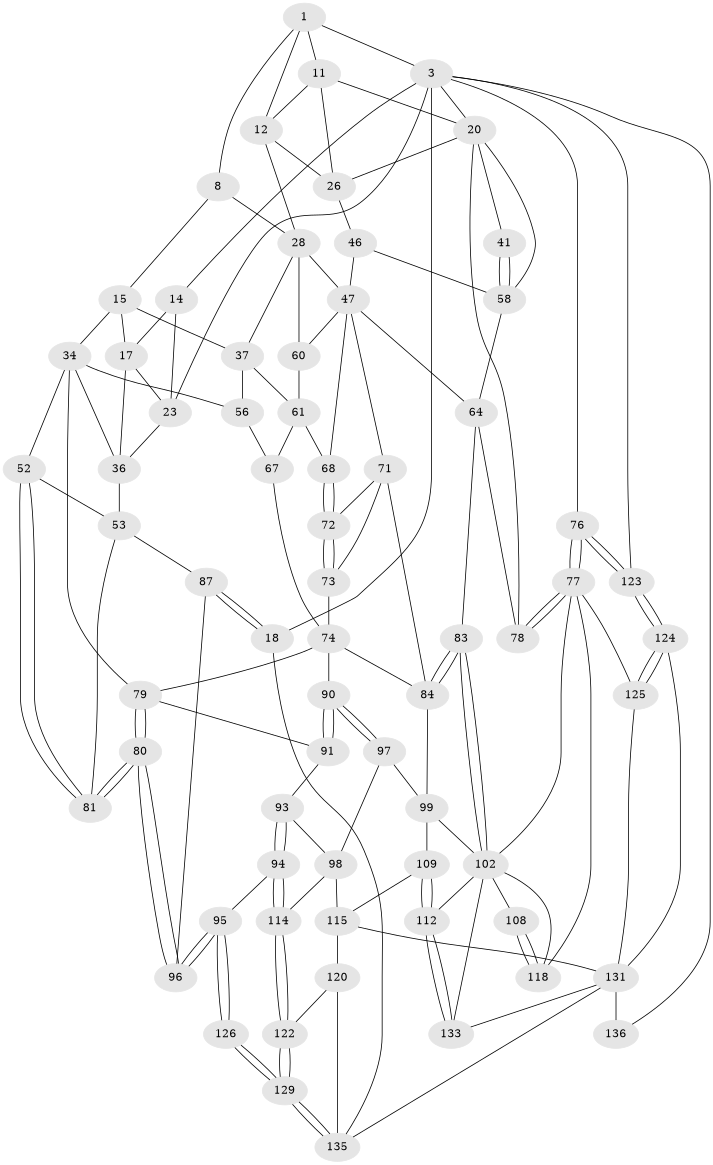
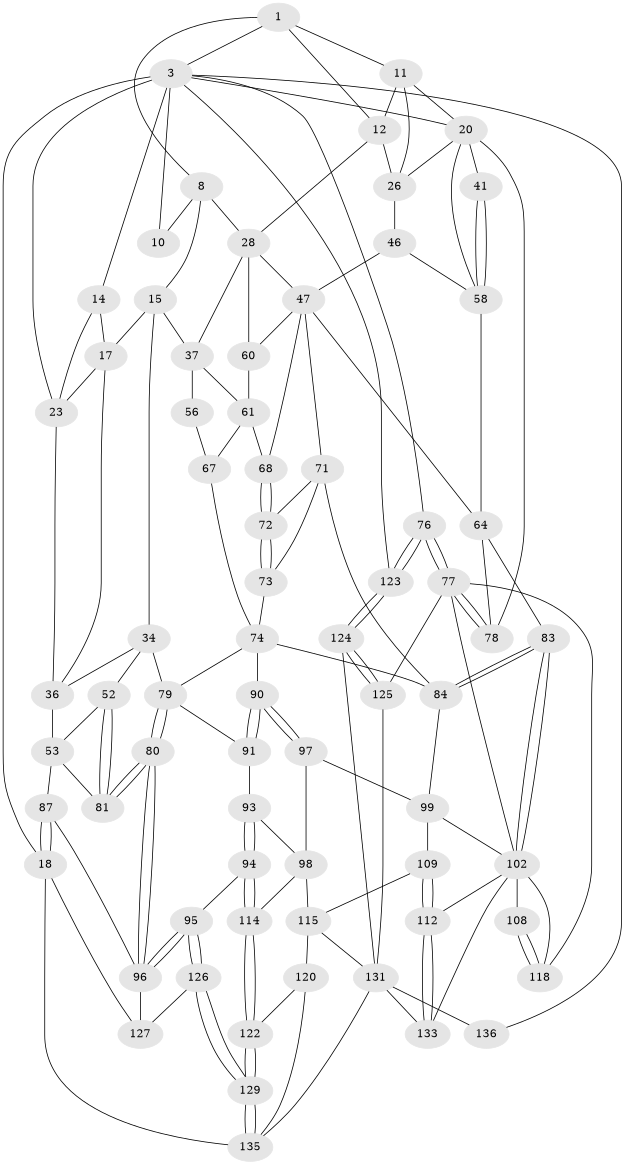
none -> (159, 243)
(158, 388) -> none
none -> (140, 1034)
